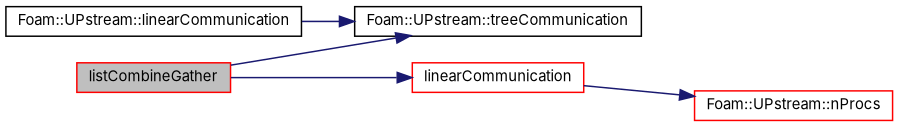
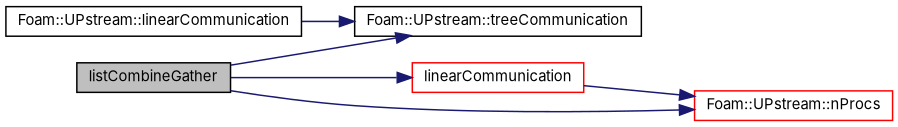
(154, 78) -> (154, 78)
none -> (454, 110)
